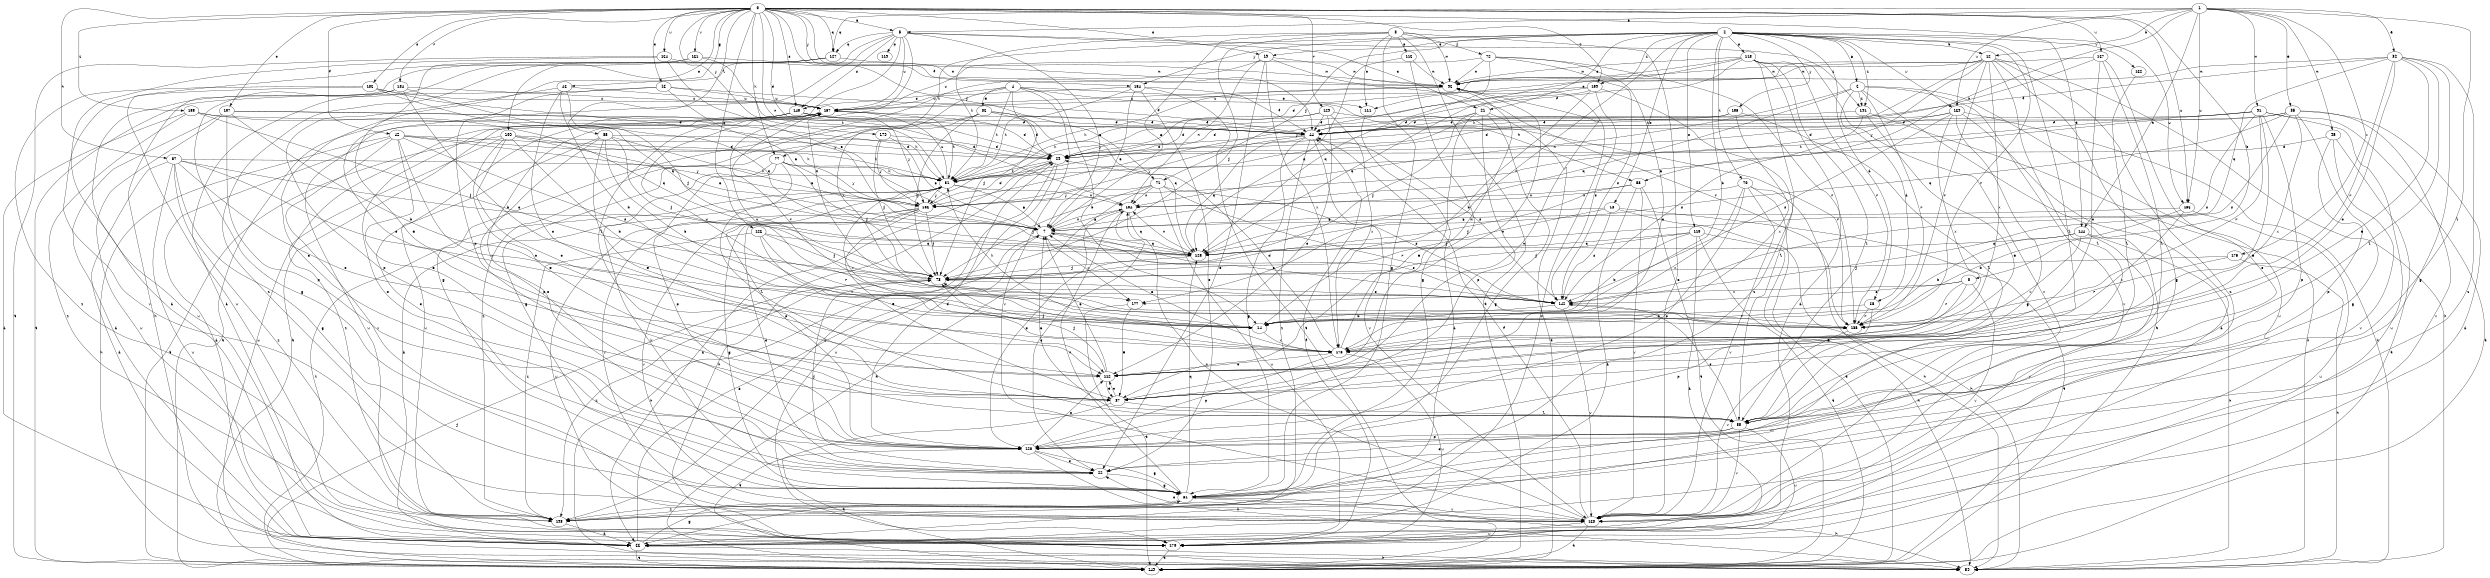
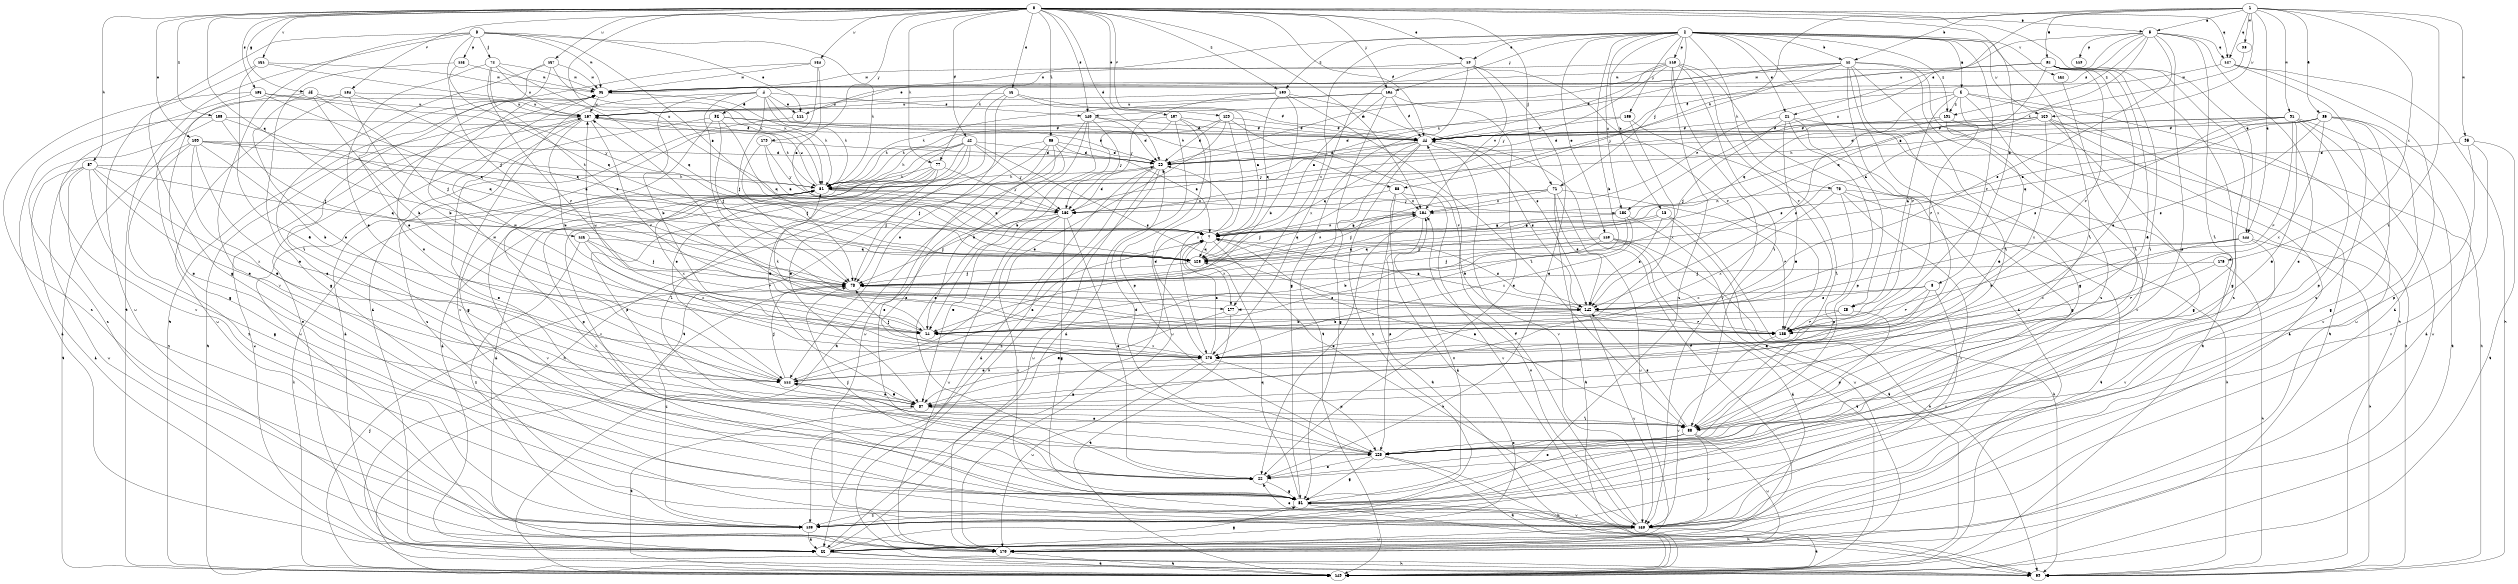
none -> (2244, 48)
none -> (589, 258)
(1678, 280) -> (280, 286)
